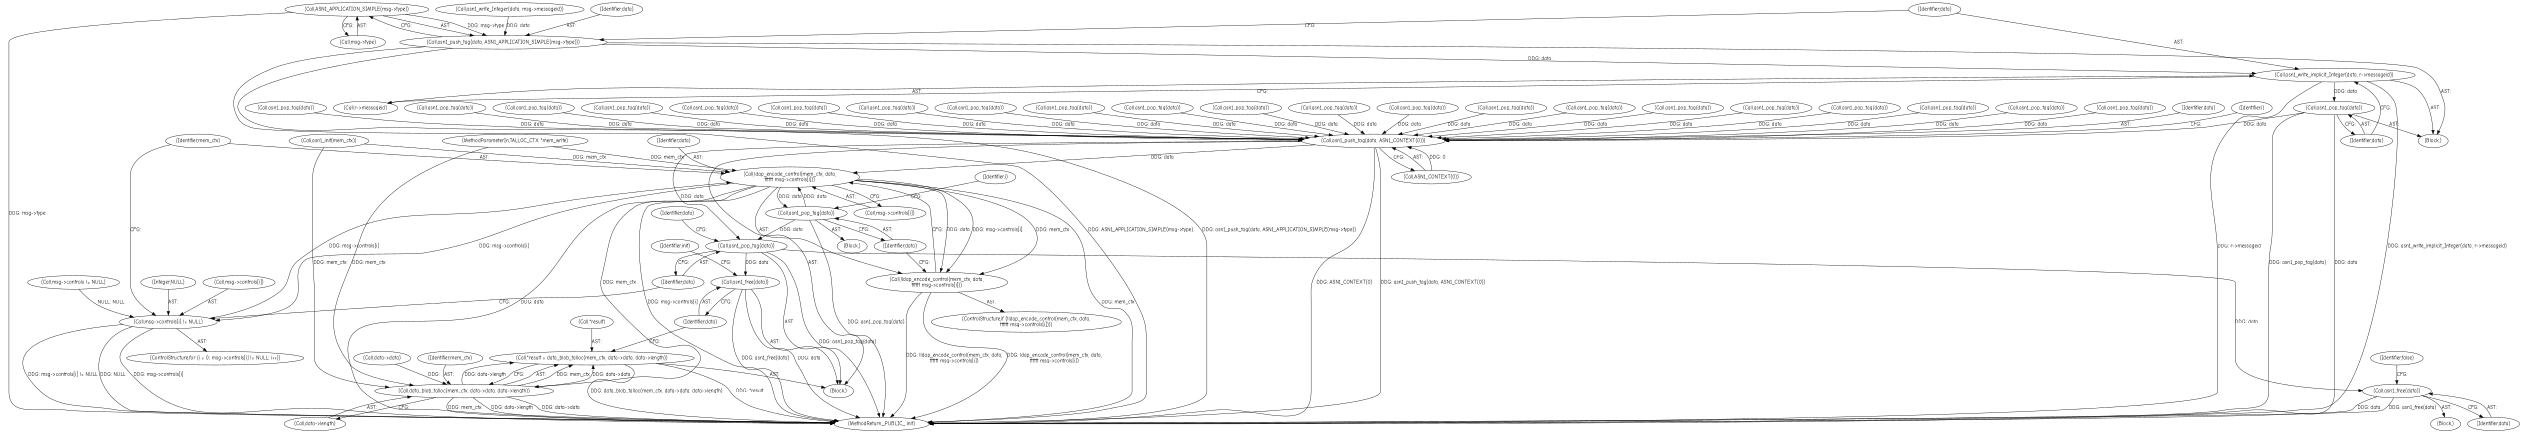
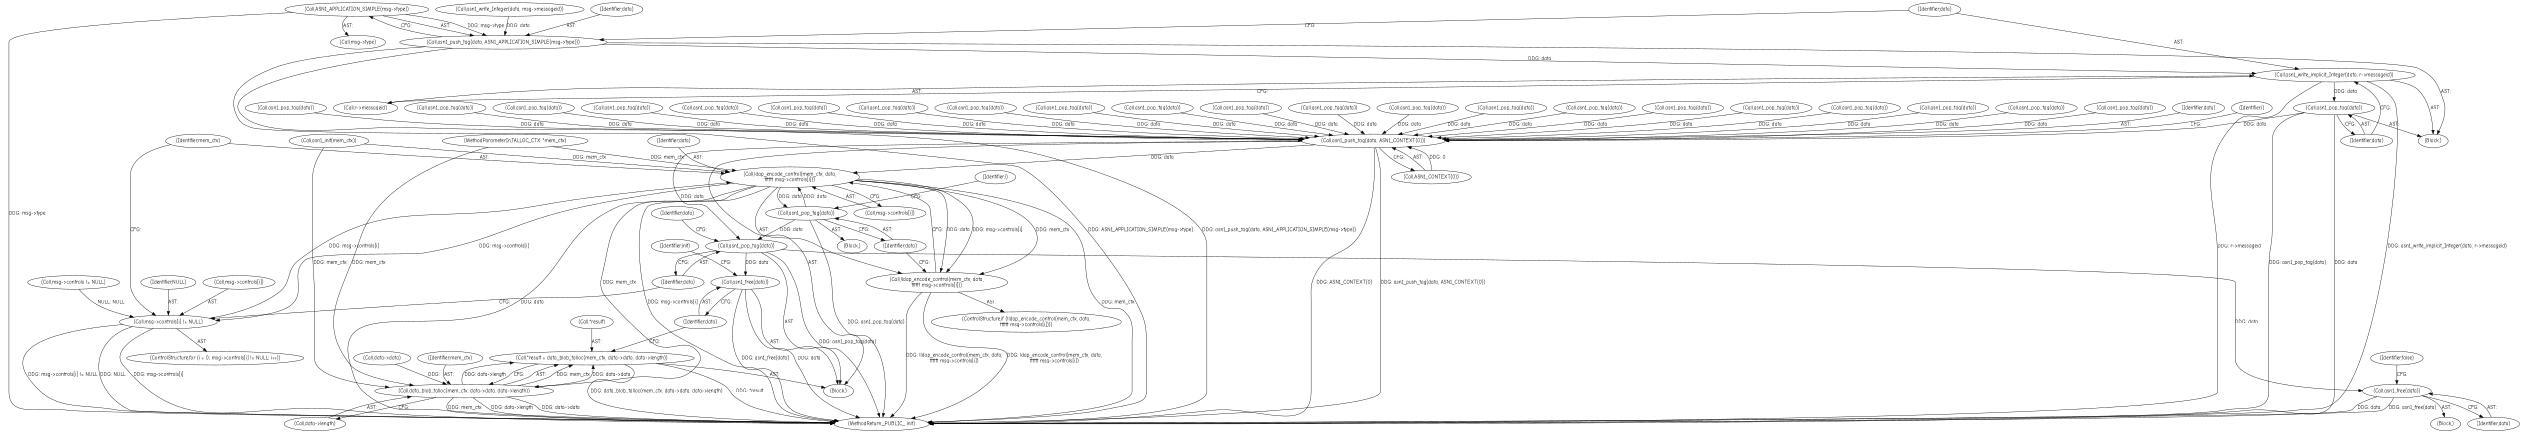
(349, 26) -> (349, 26)
(358, 28) -> none
(515, 141) -> (515, 141)
(168, 282) -> (168, 282)
